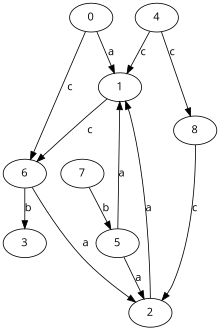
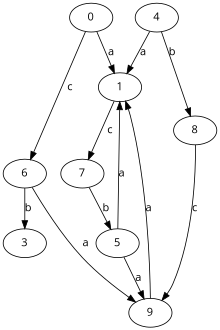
(143, 52) -> (143, 52)
(172, 52) -> (172, 52)
(75, 127) -> (103, 127)
(150, 313) -> (150, 313)
